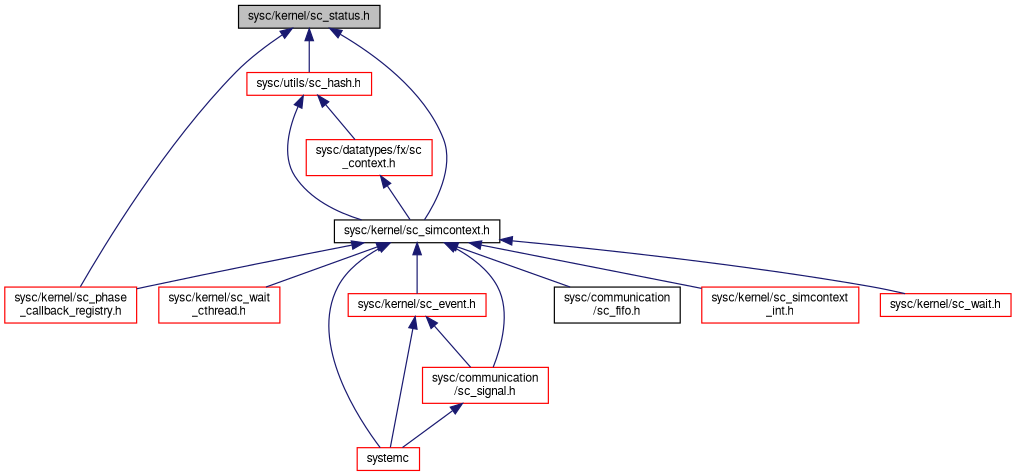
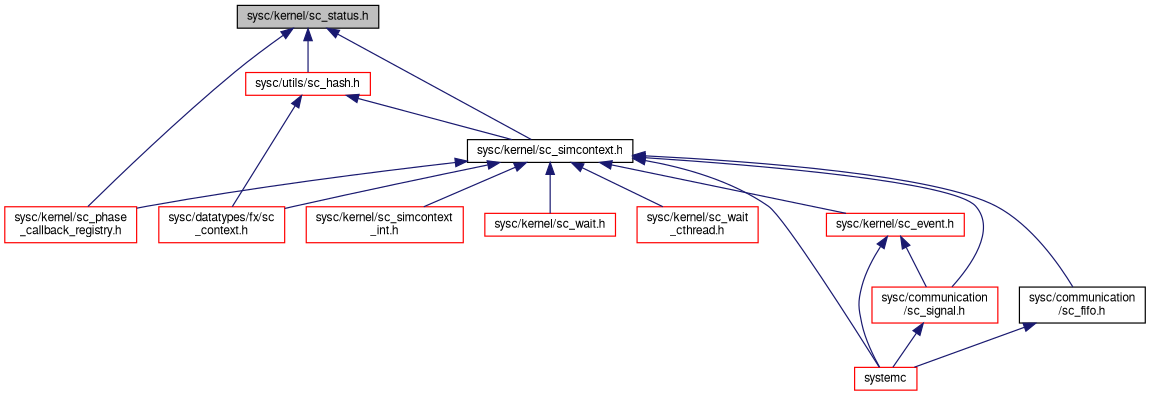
(399, 203) -> (386, 186)
none -> (969, 347)
